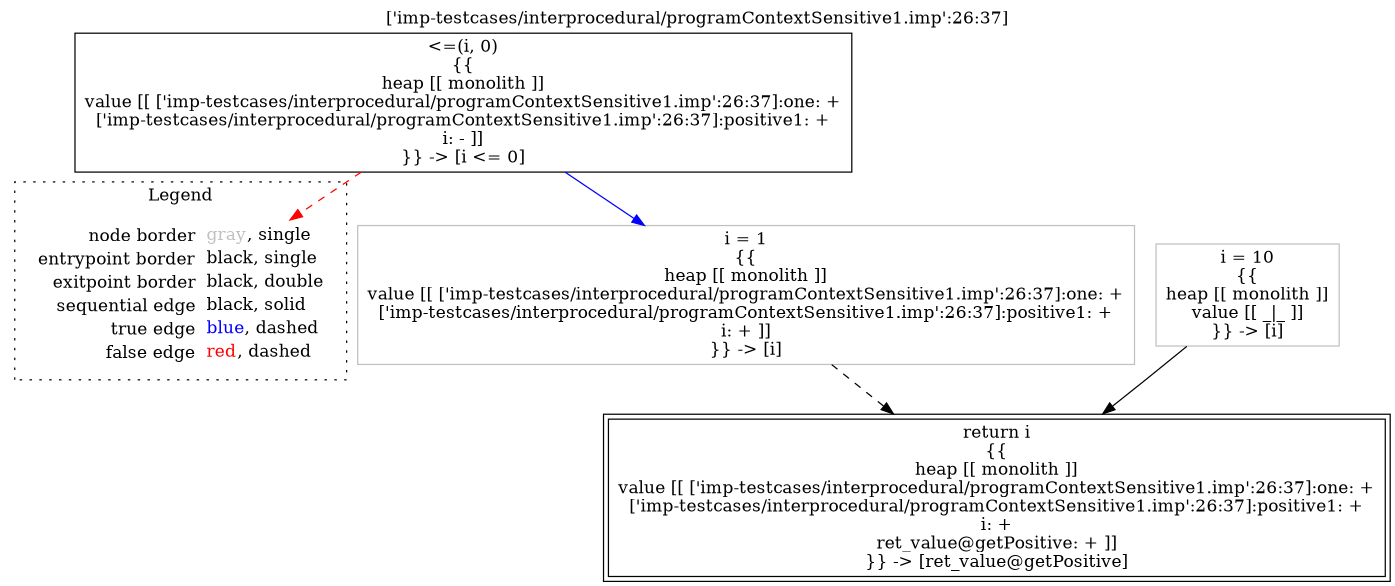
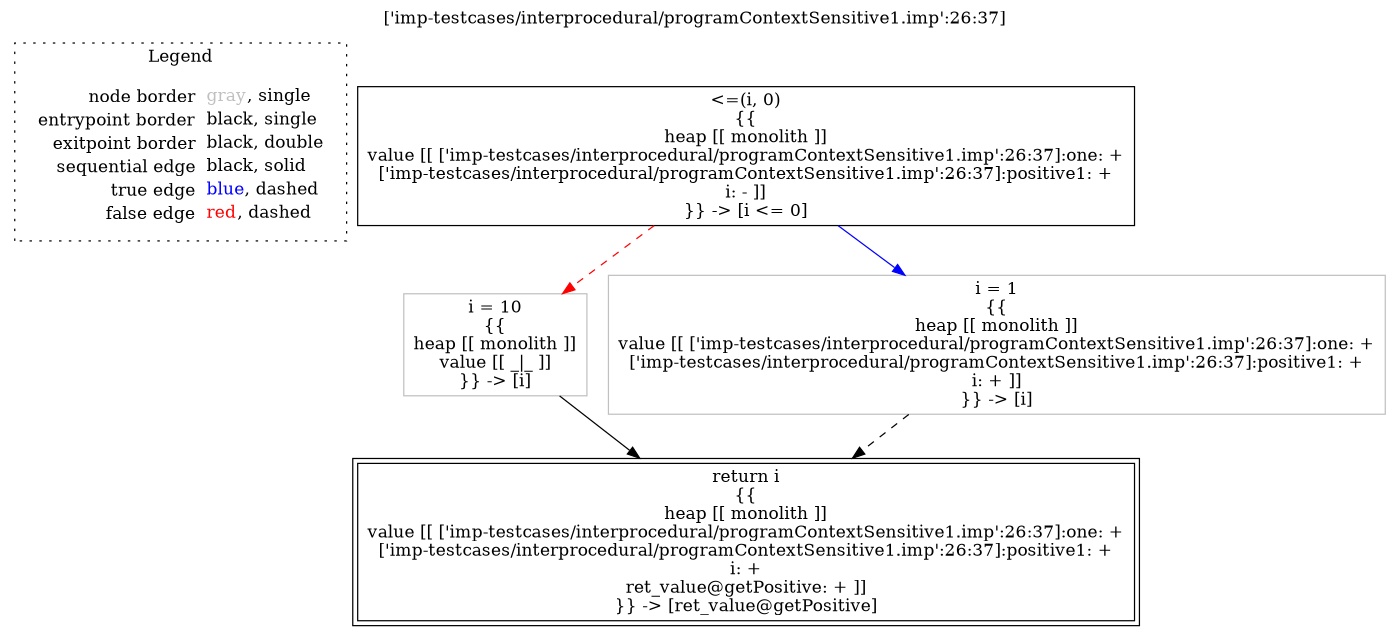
(331, 193) -> (613, 256)
